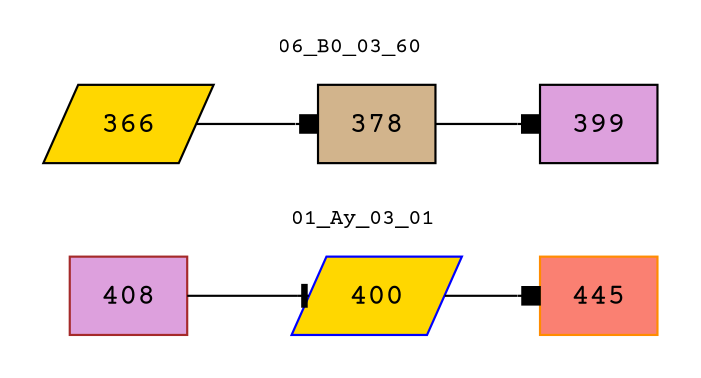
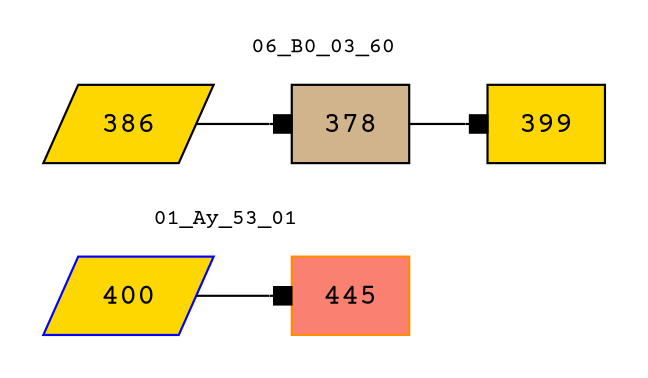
(128, 124) -> (128, 124)
(599, 124) -> (546, 124)
(364, 219) -> (226, 219)
(128, 296) -> none
